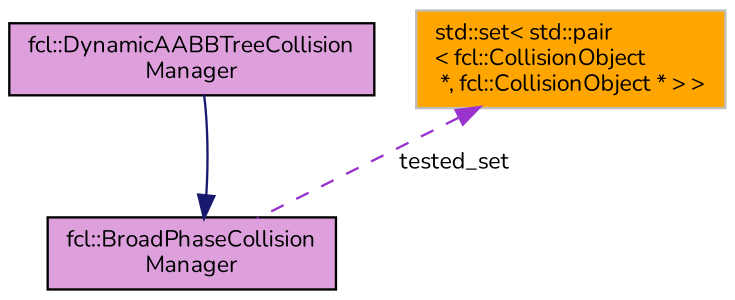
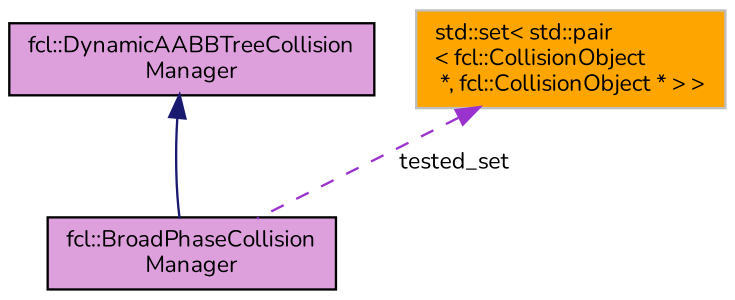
(207, 145) -> (176, 168)
